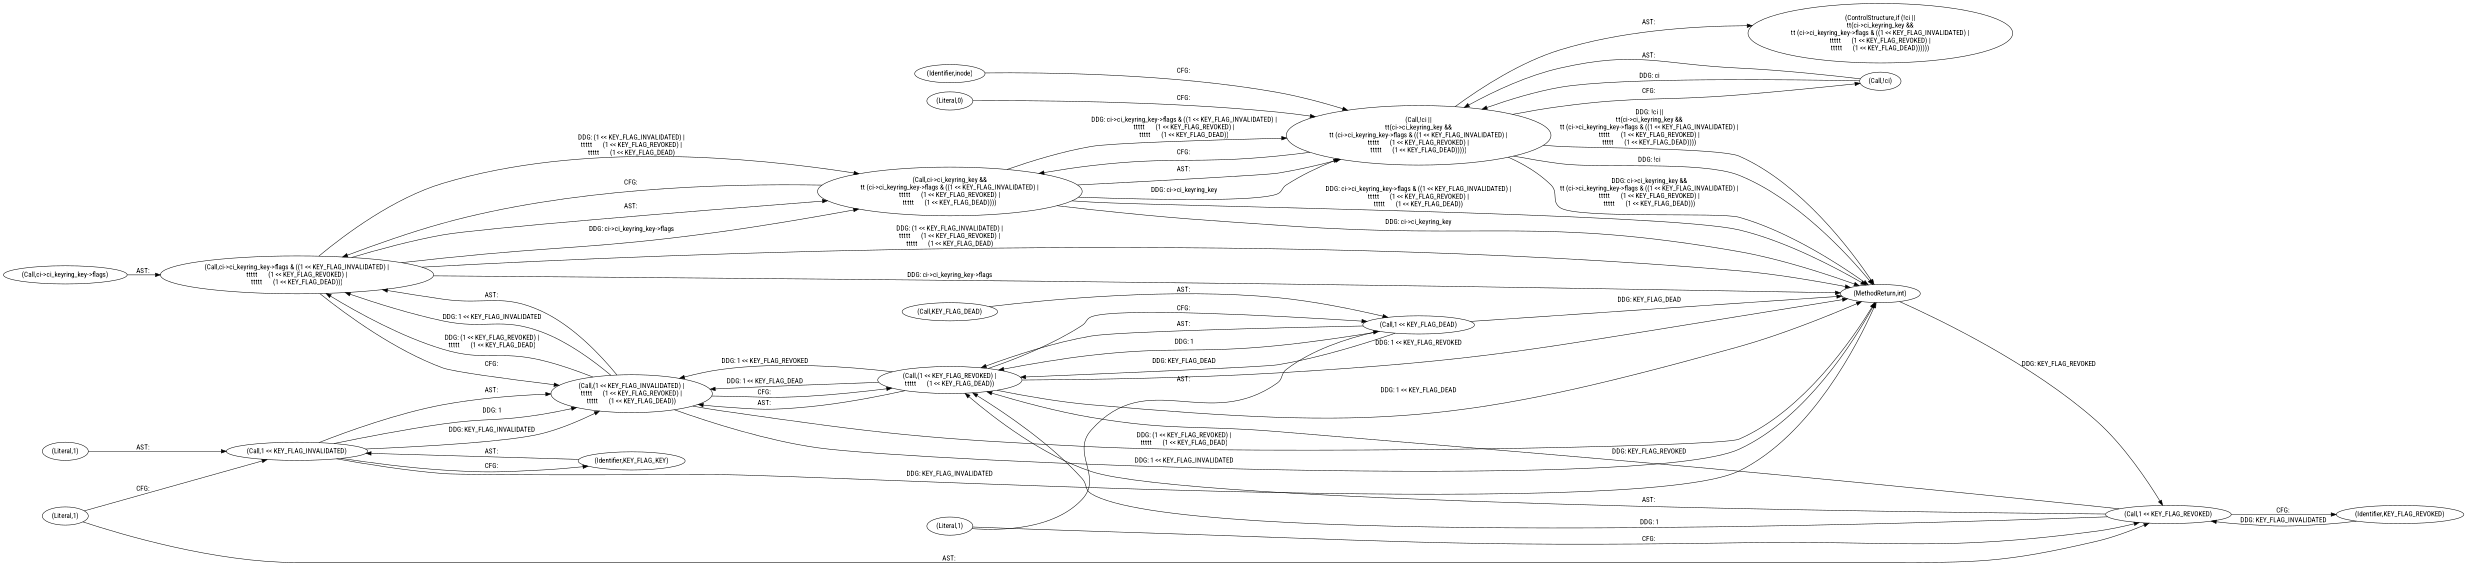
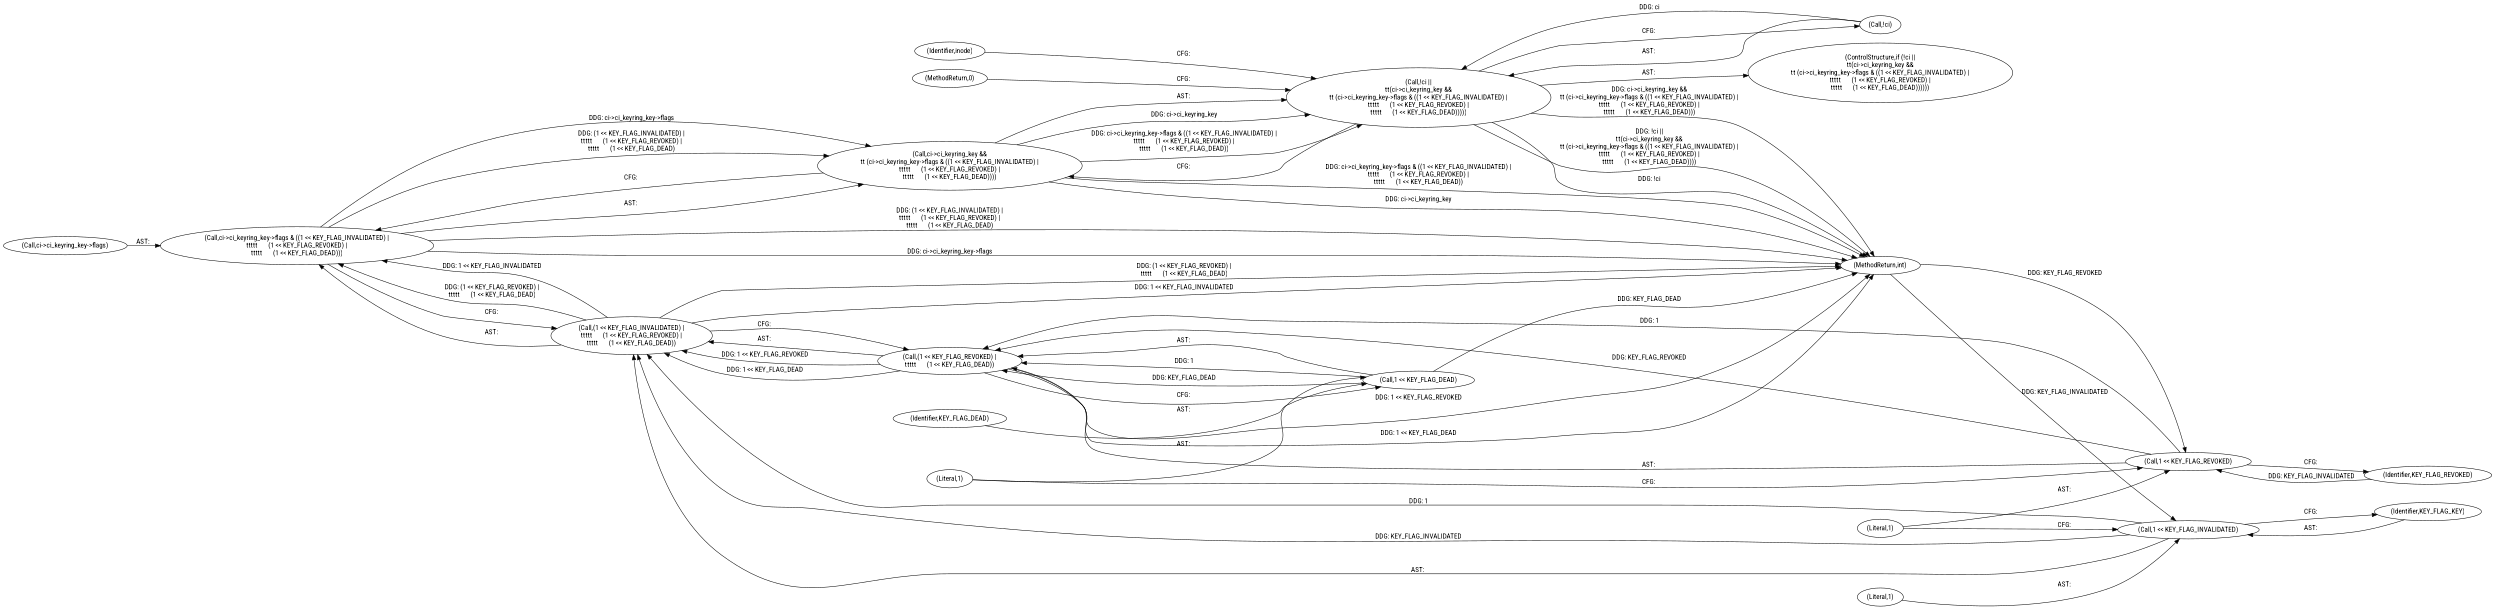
(950, 101) -> (950, 78)
(950, 312) -> (950, 419)
(1146, 489) -> (2029, 399)
